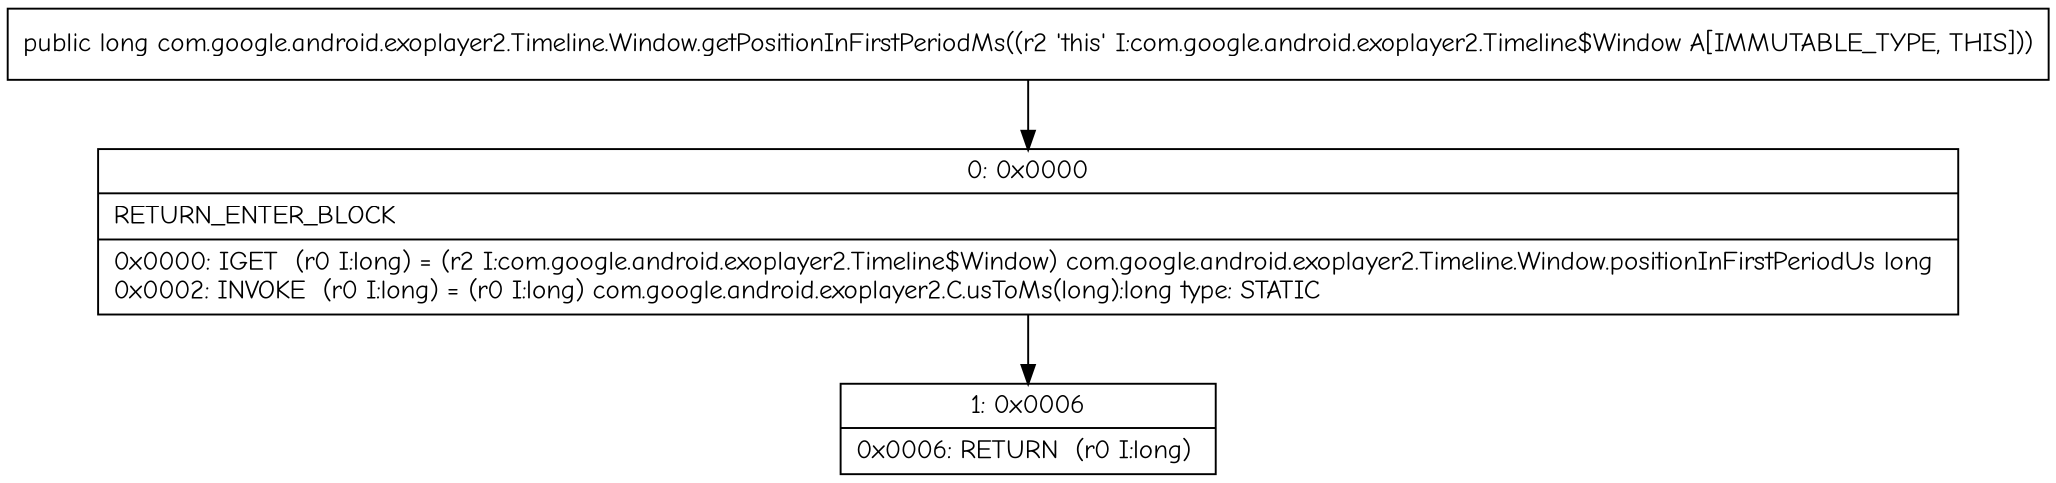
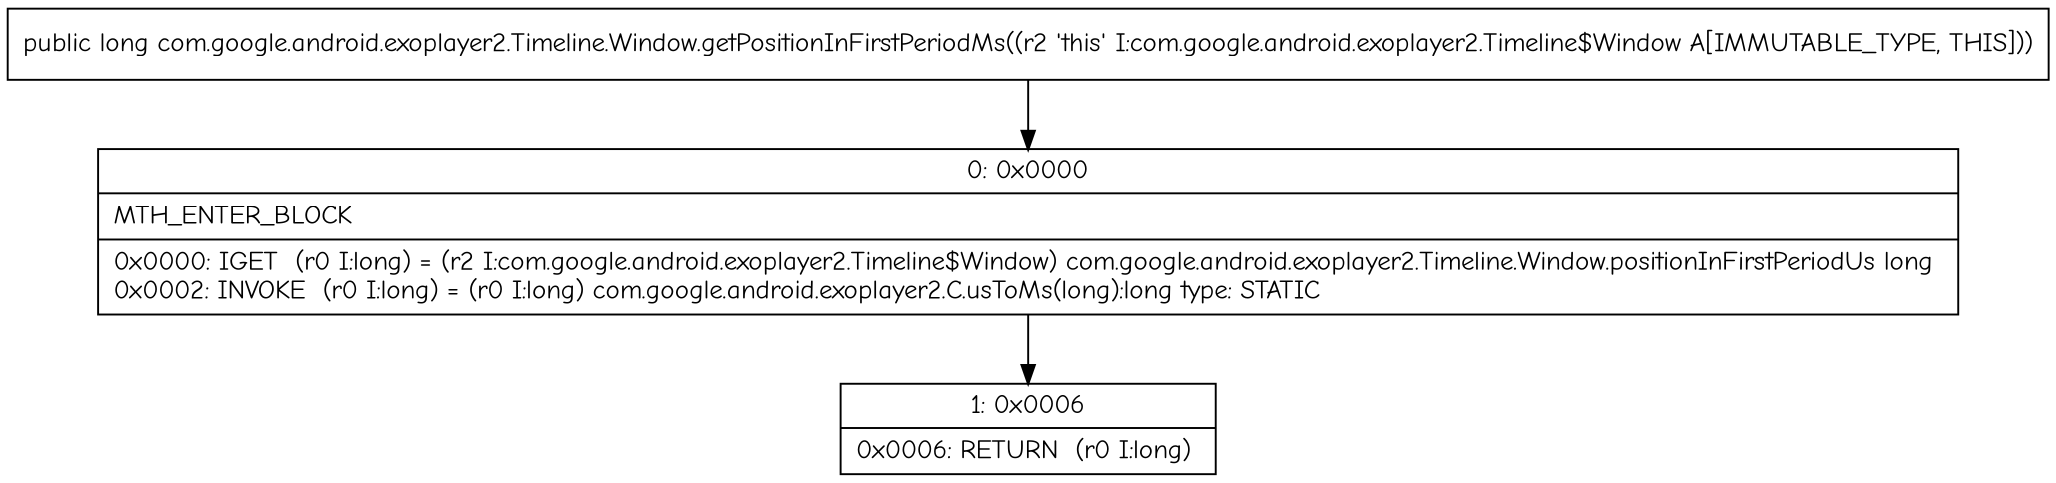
(255, 215) -> (233, 215)
